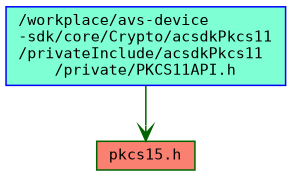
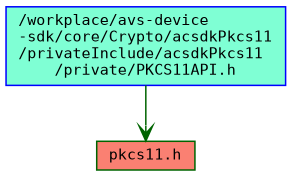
(146, 156) -> (146, 156)
